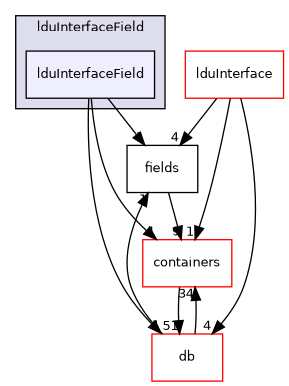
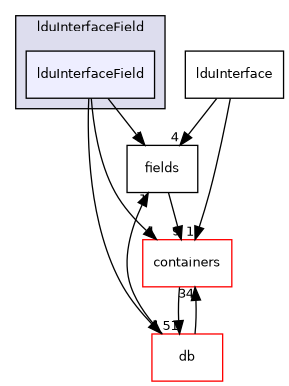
(234, 75) -> (234, 75)
(255, 214) -> none
